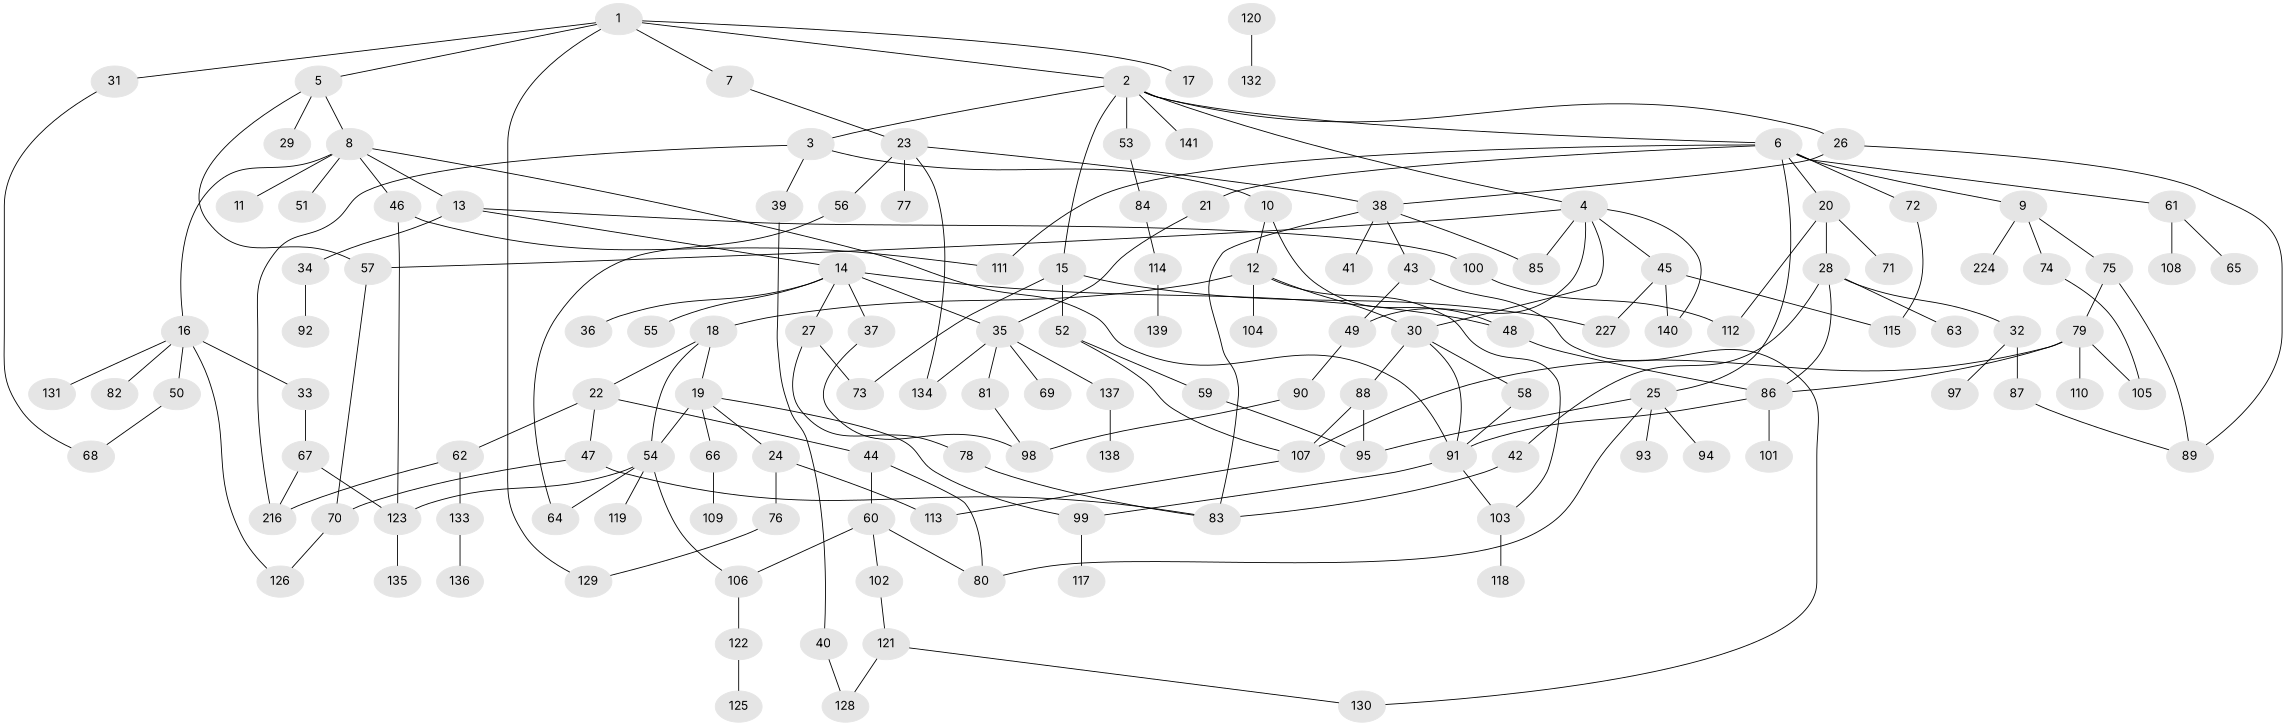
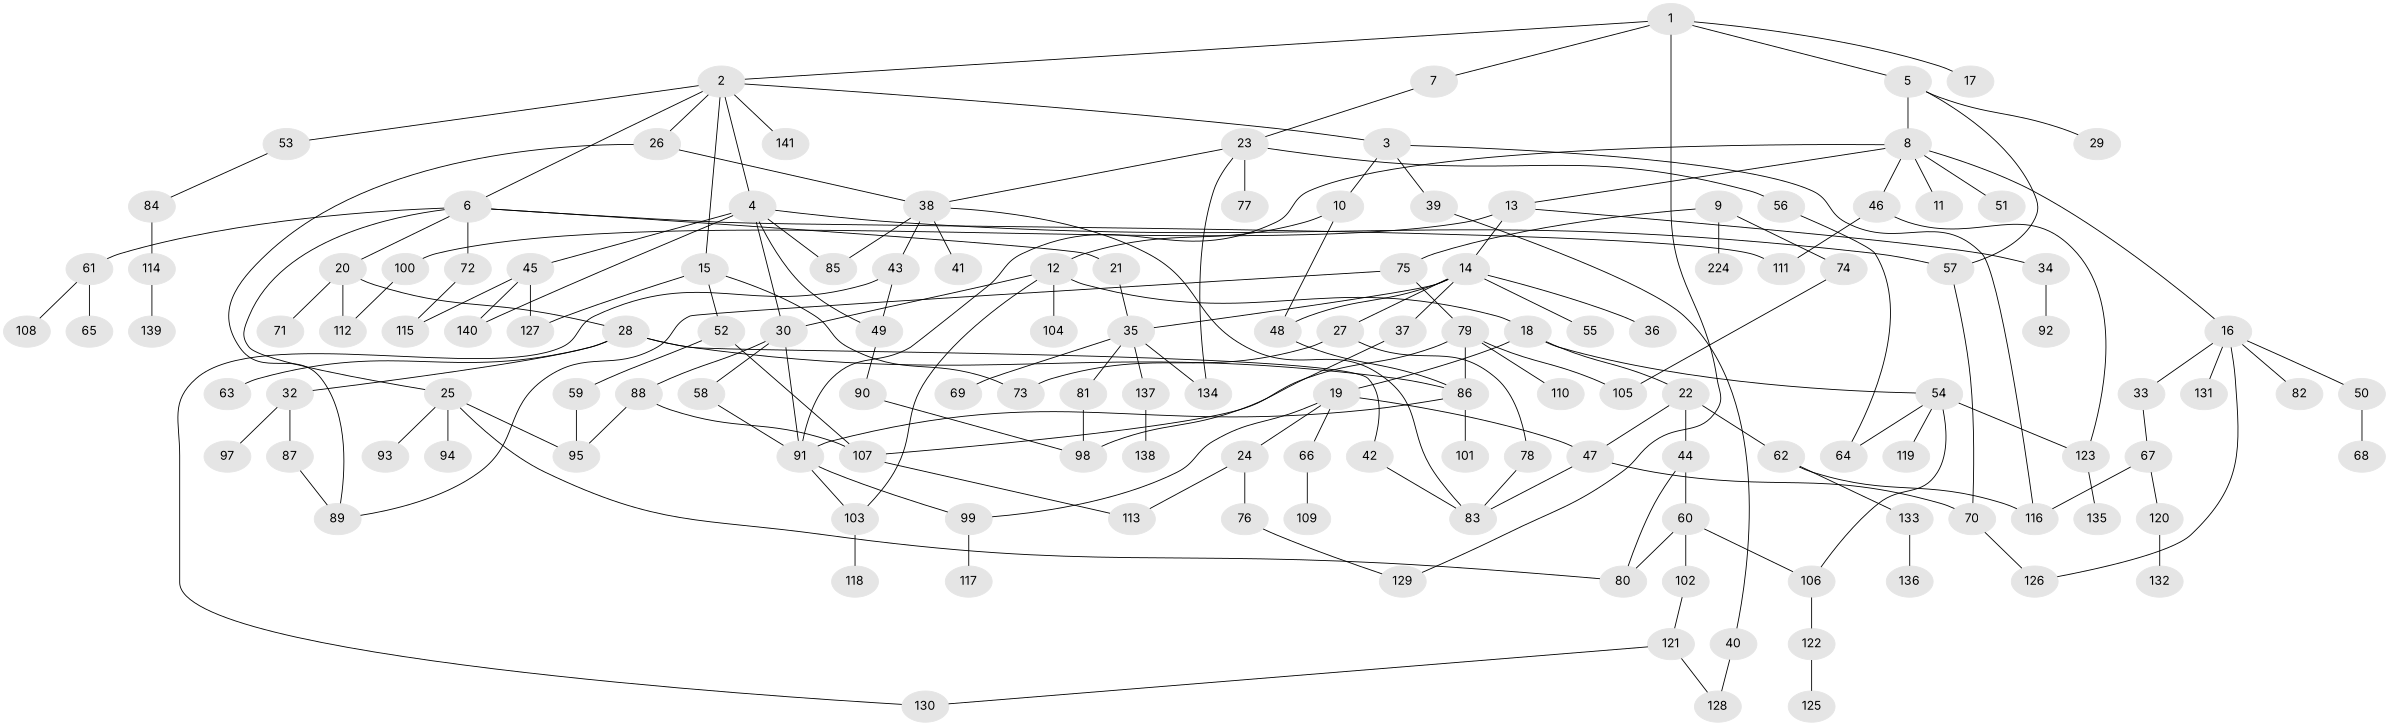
(115, 82) -> none
(1898, 181) -> none
(1606, 332) -> (530, 332)
(675, 425) -> (1473, 418)
(357, 492) -> (2154, 488)
(273, 519) -> (2035, 519)
